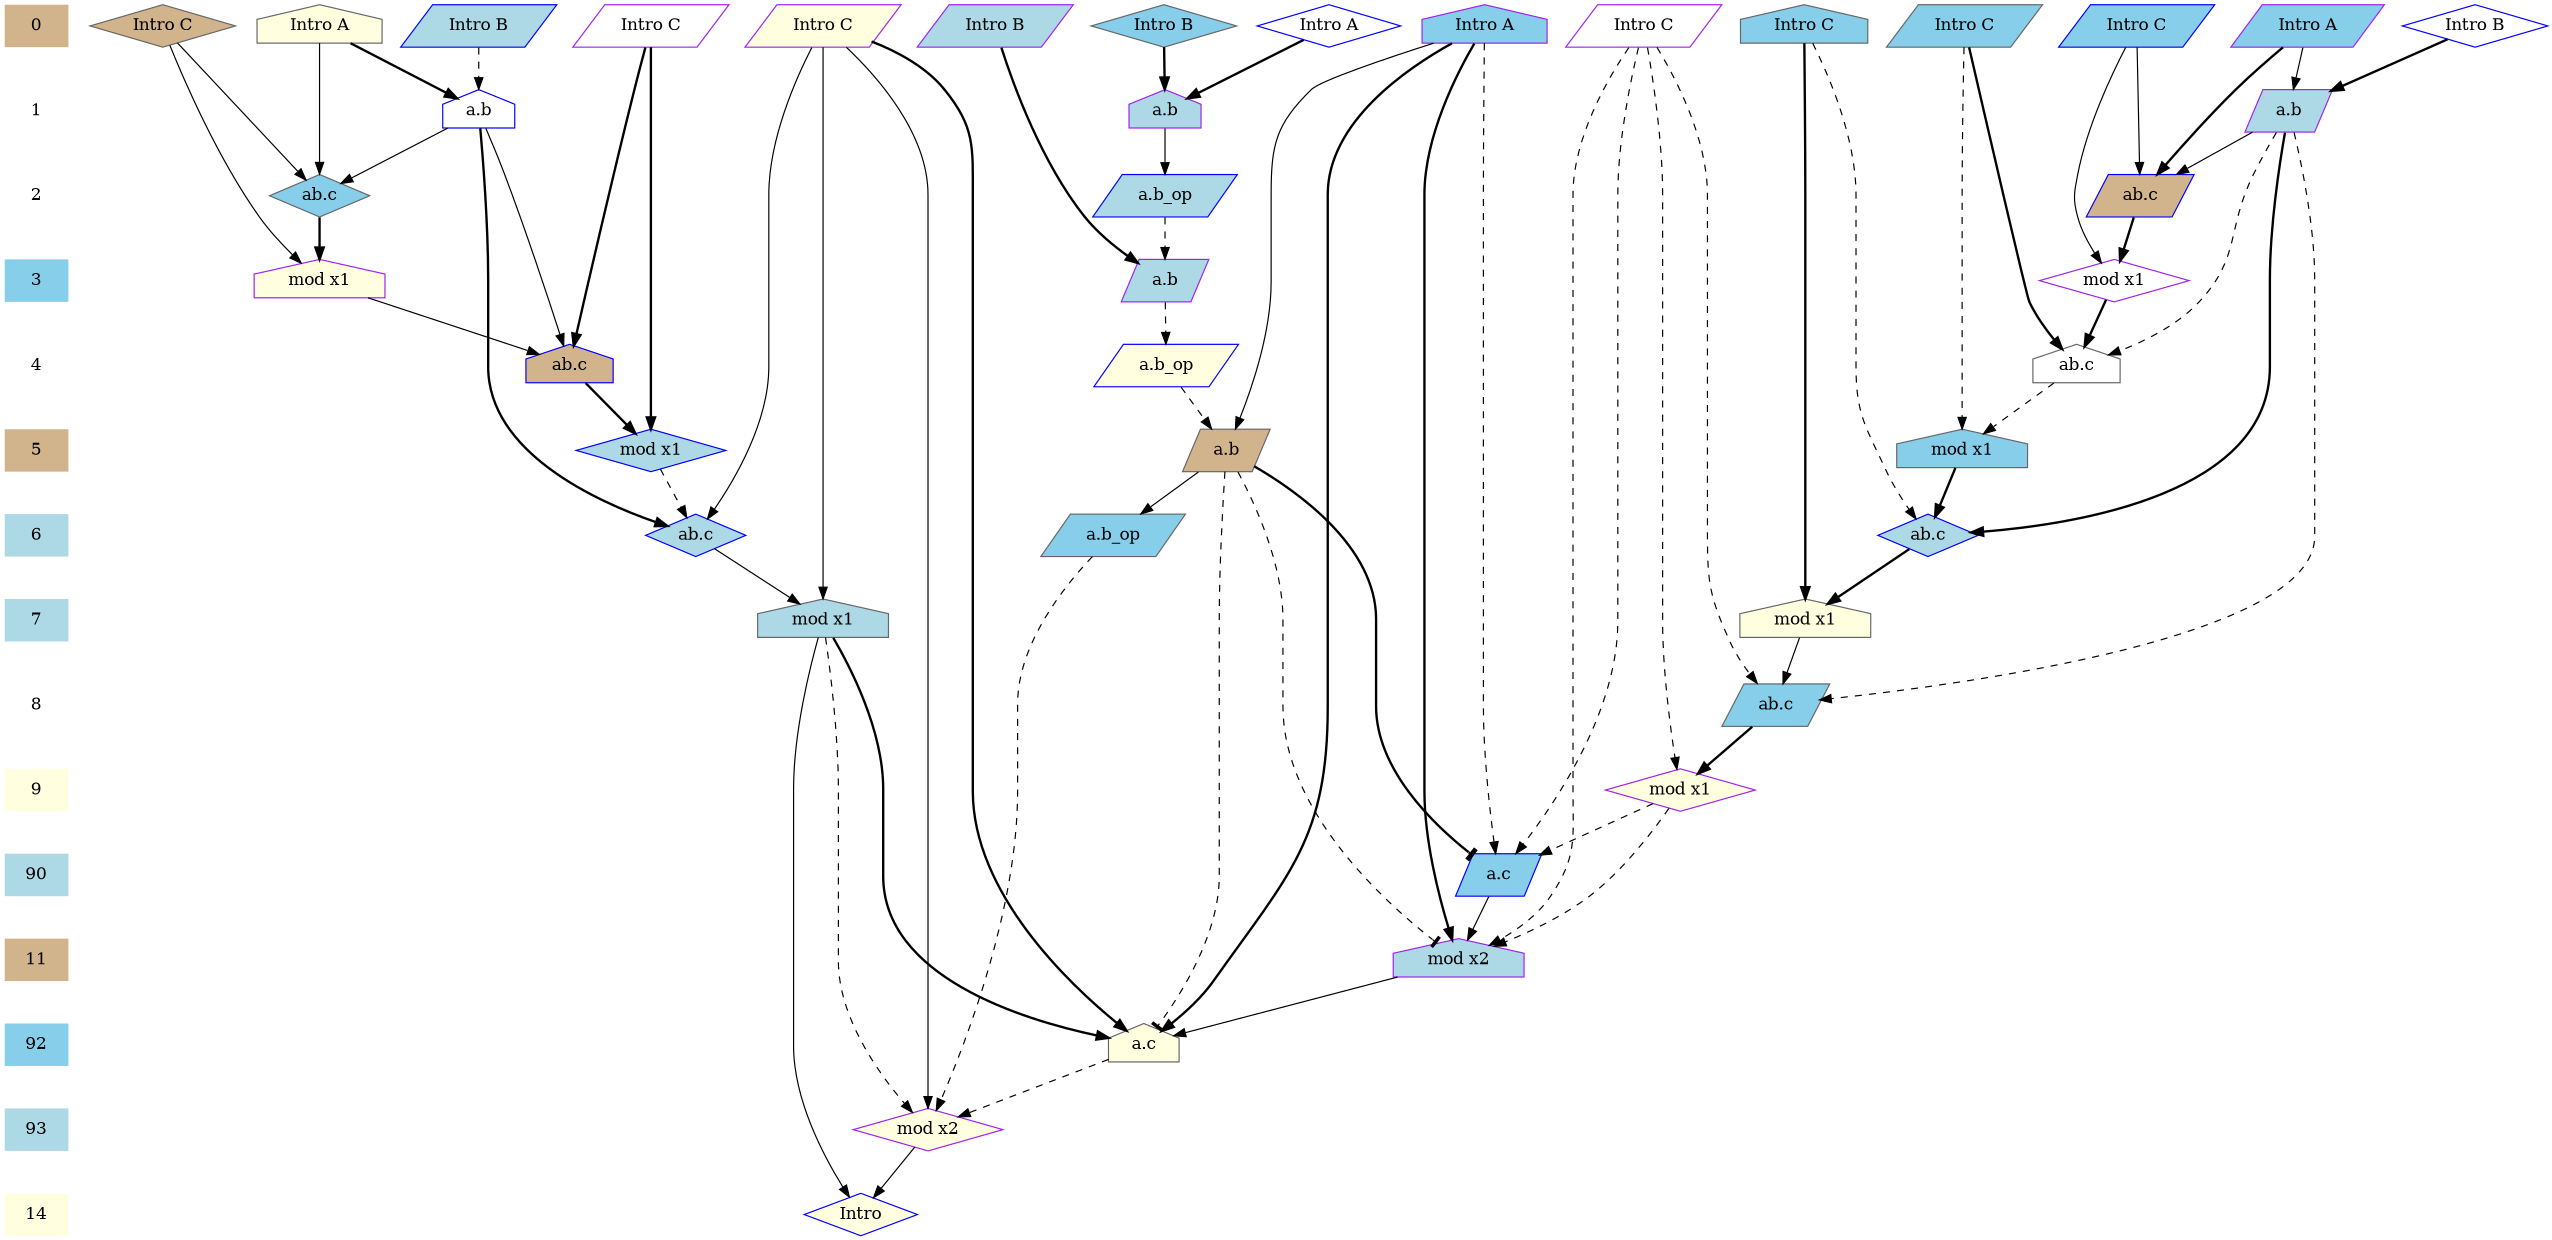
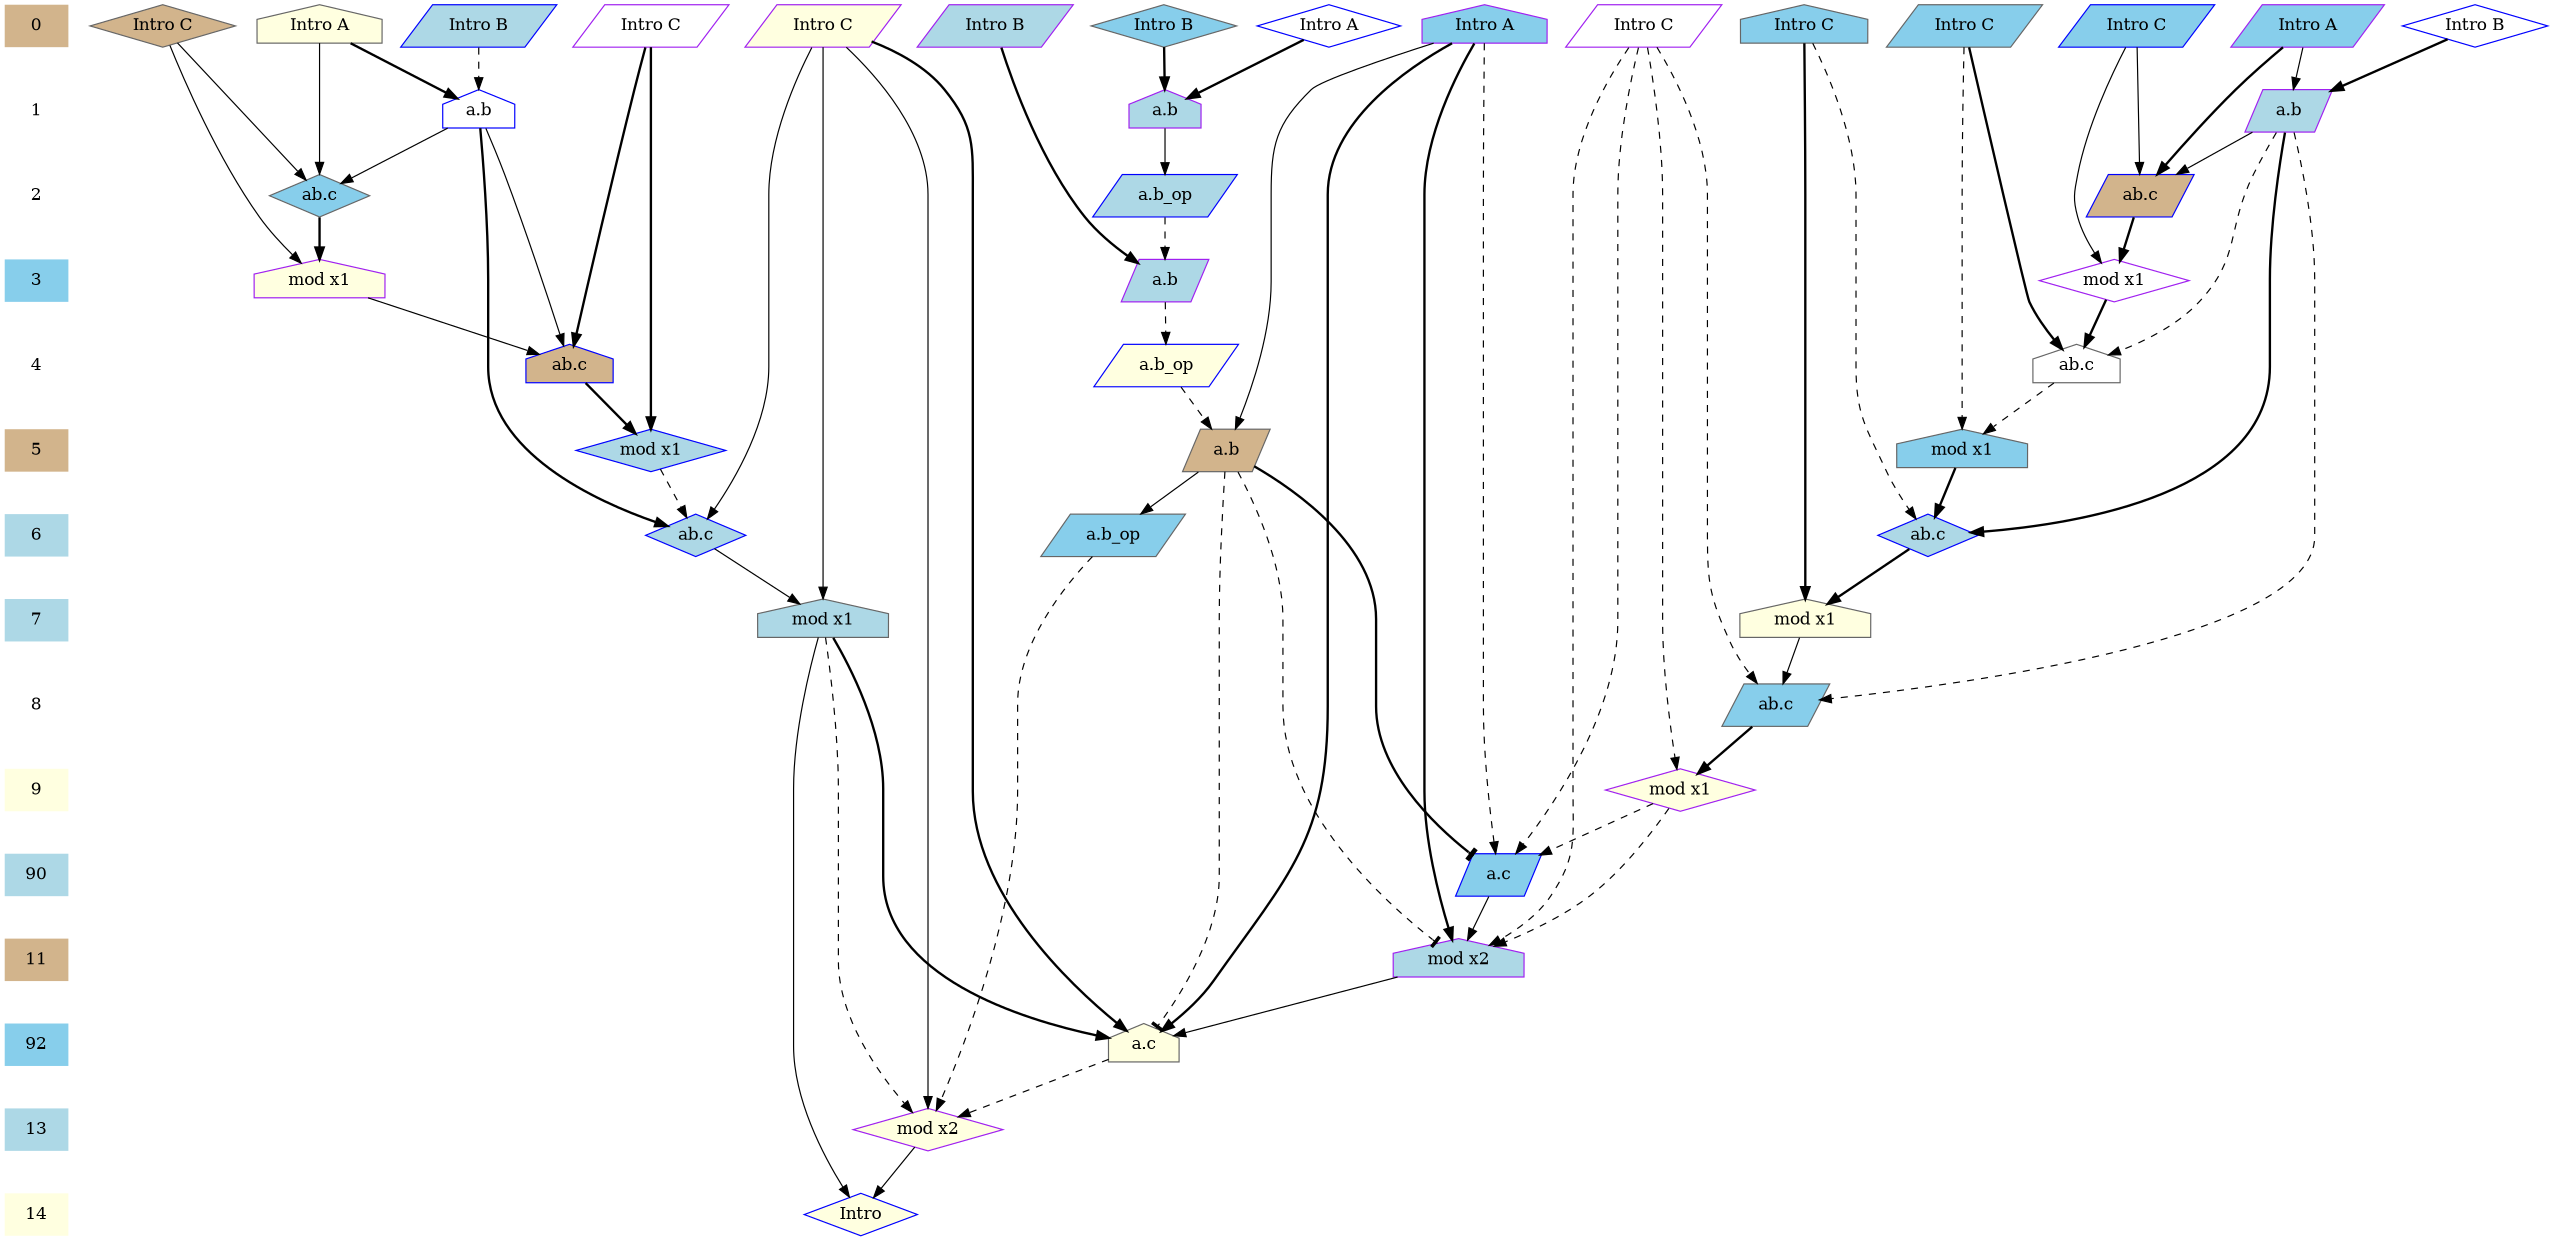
(37, 1130) -> (37, 1130)
